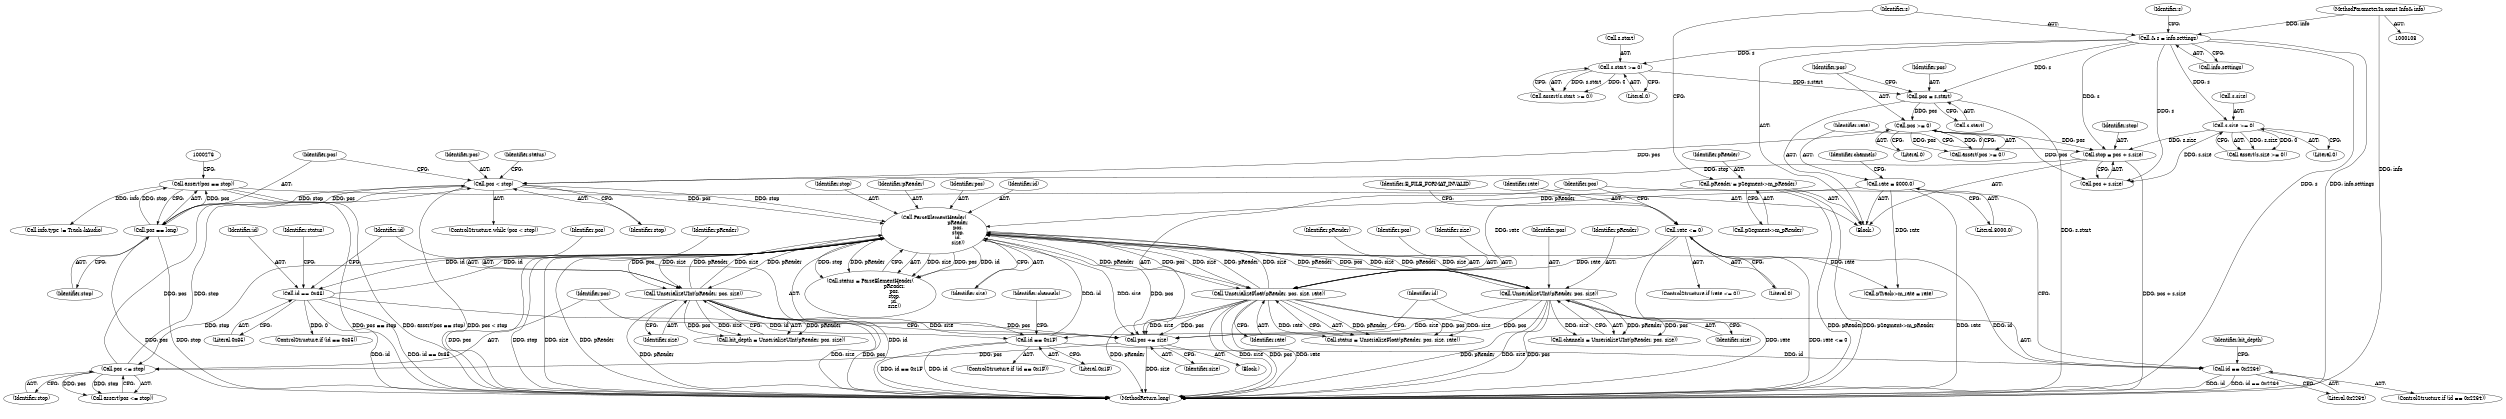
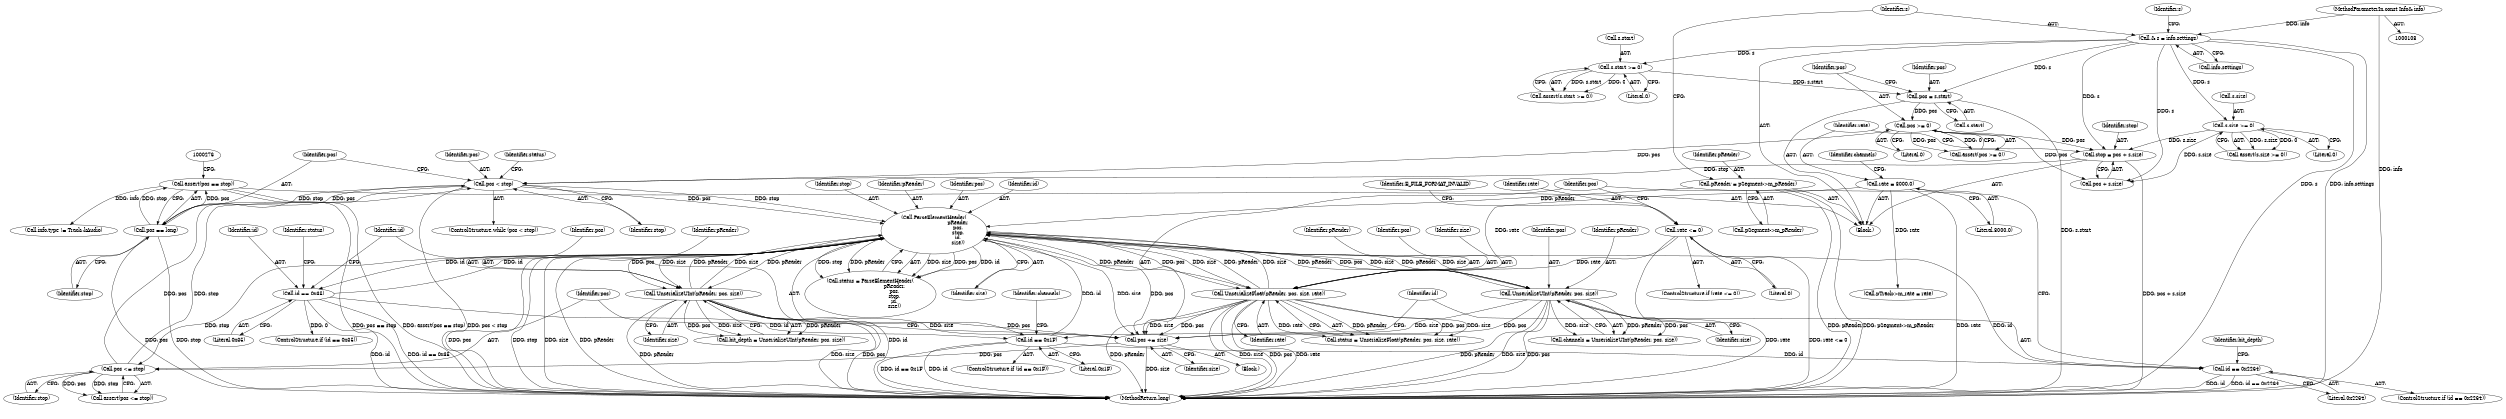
(1817, 261) -> none
